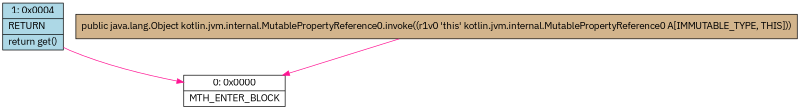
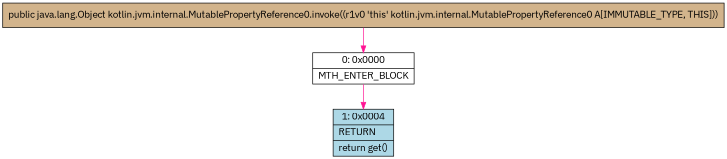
(119, 67) -> (363, 93)
